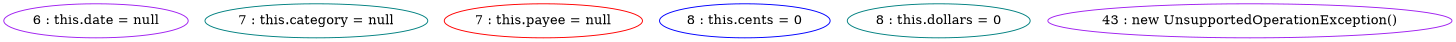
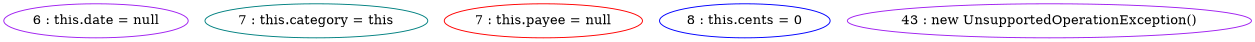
(316, 21) -> (316, 21)
(939, 21) -> none
